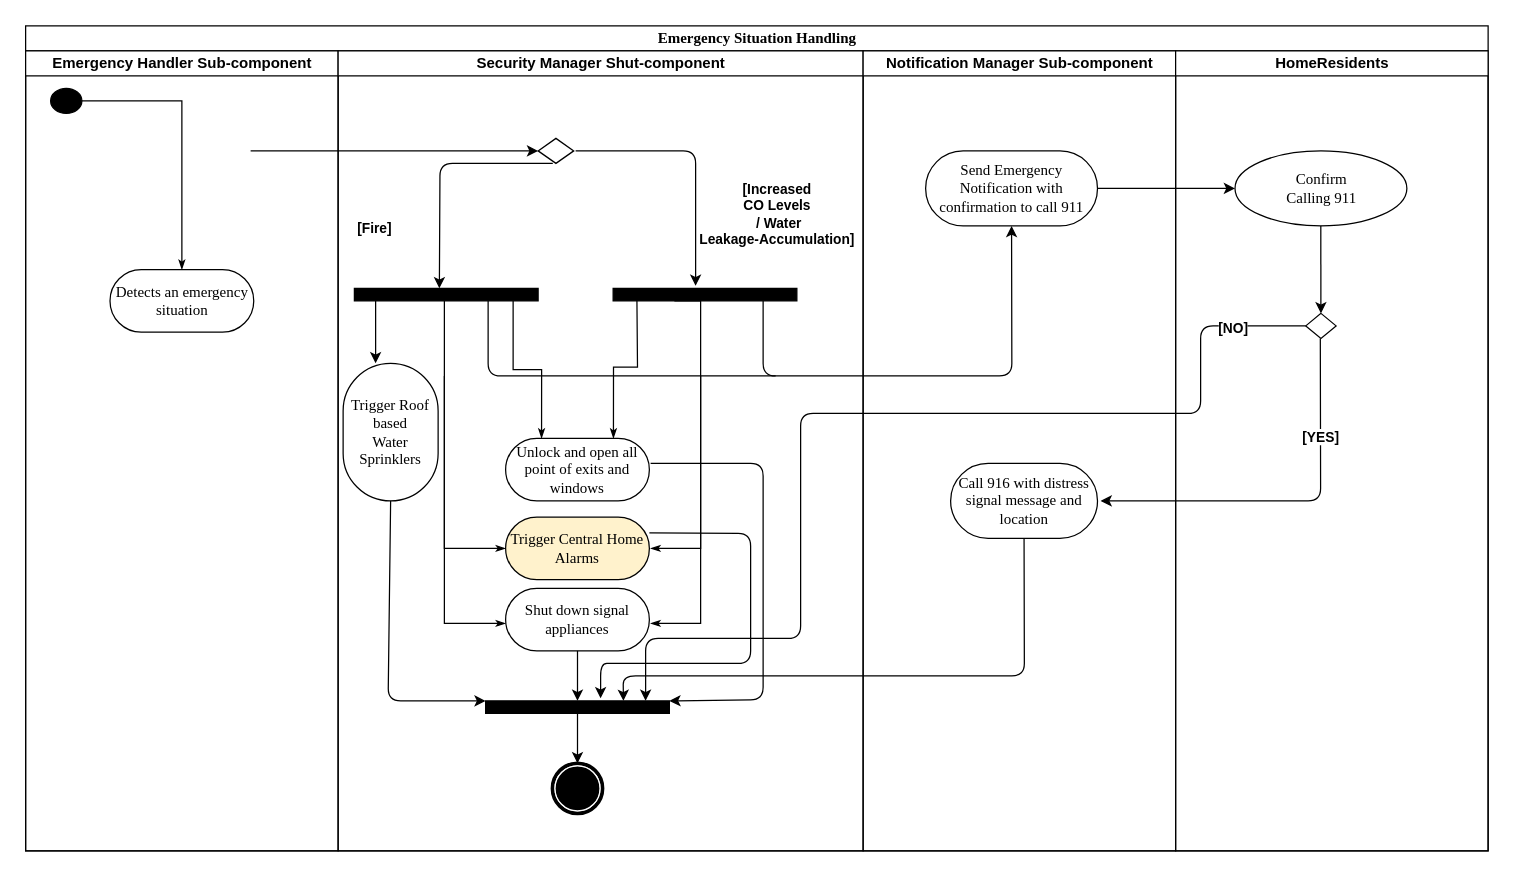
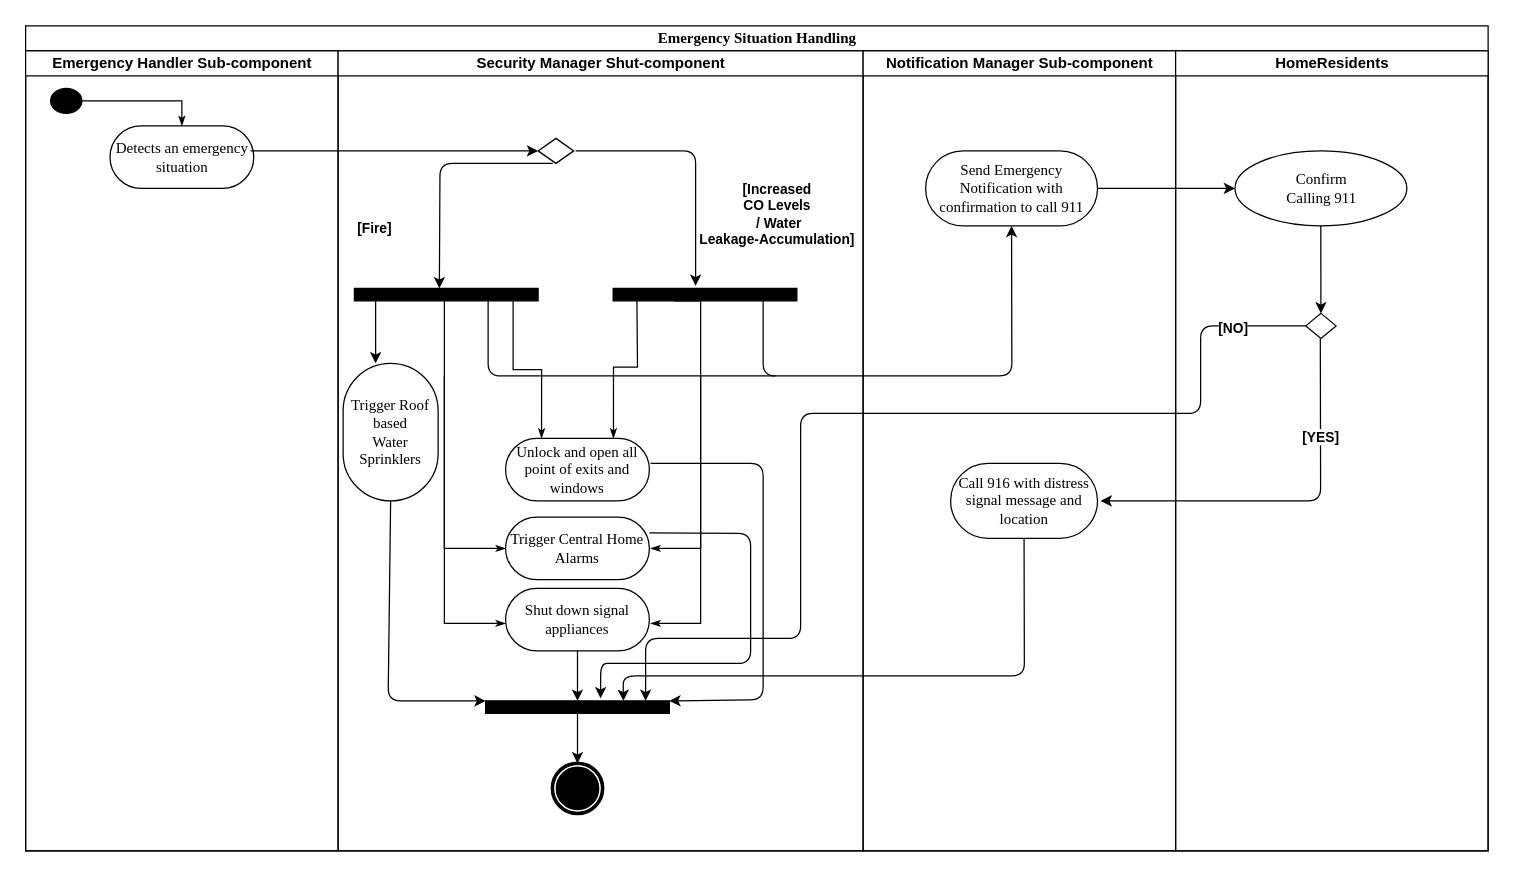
(182, 301) -> (182, 157)
(578, 548) -> (578, 548)
